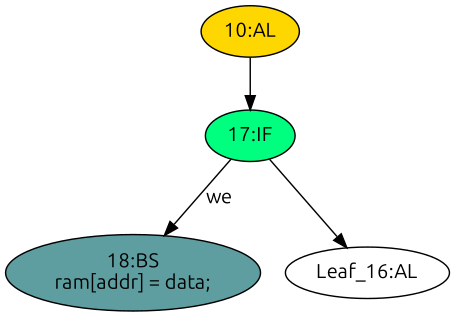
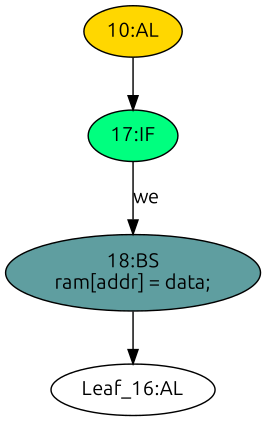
(303, 198) -> (133, 330)
